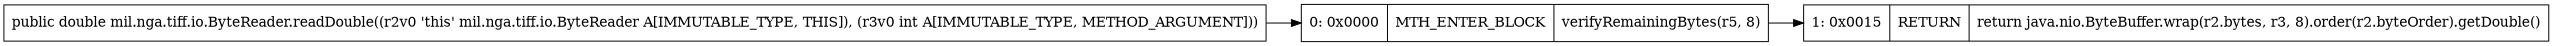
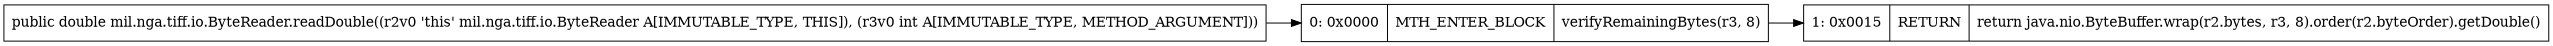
(1661, 23) -> (1661, 23)
